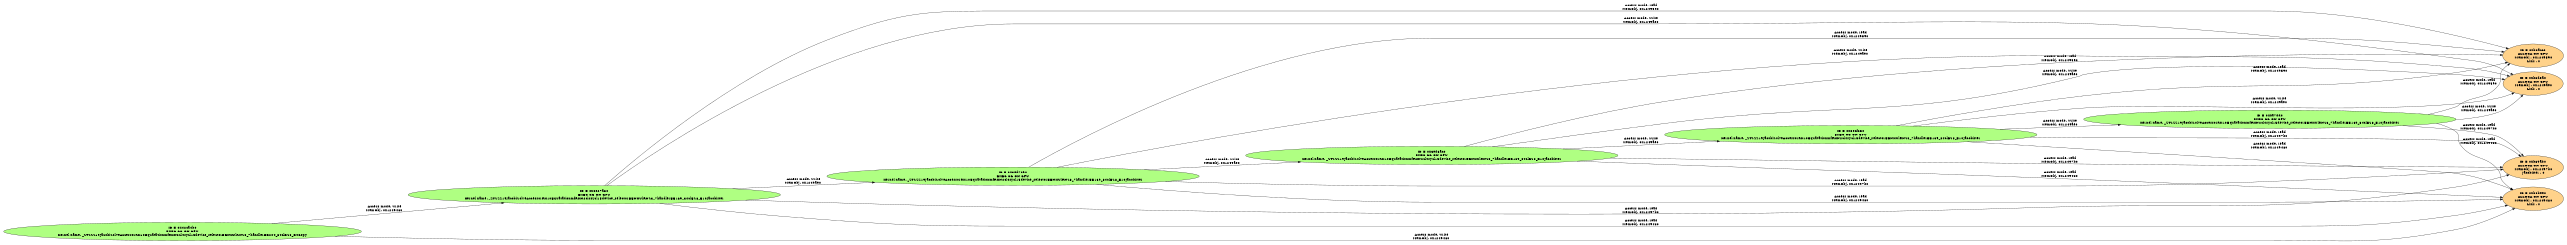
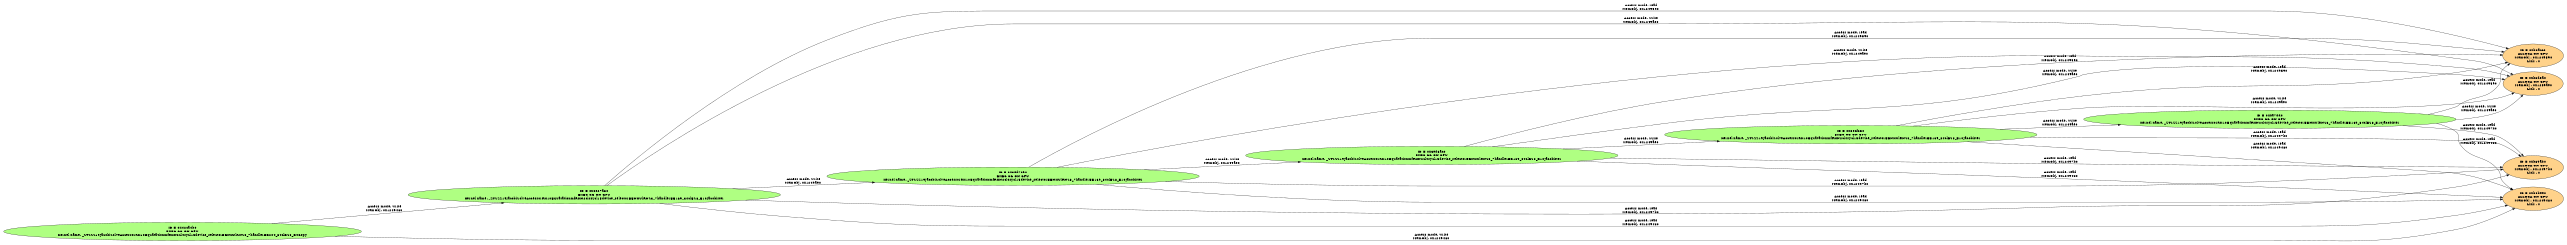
(2533, 84) -> (2533, 84)
(2533, 167) -> (2533, 167)
